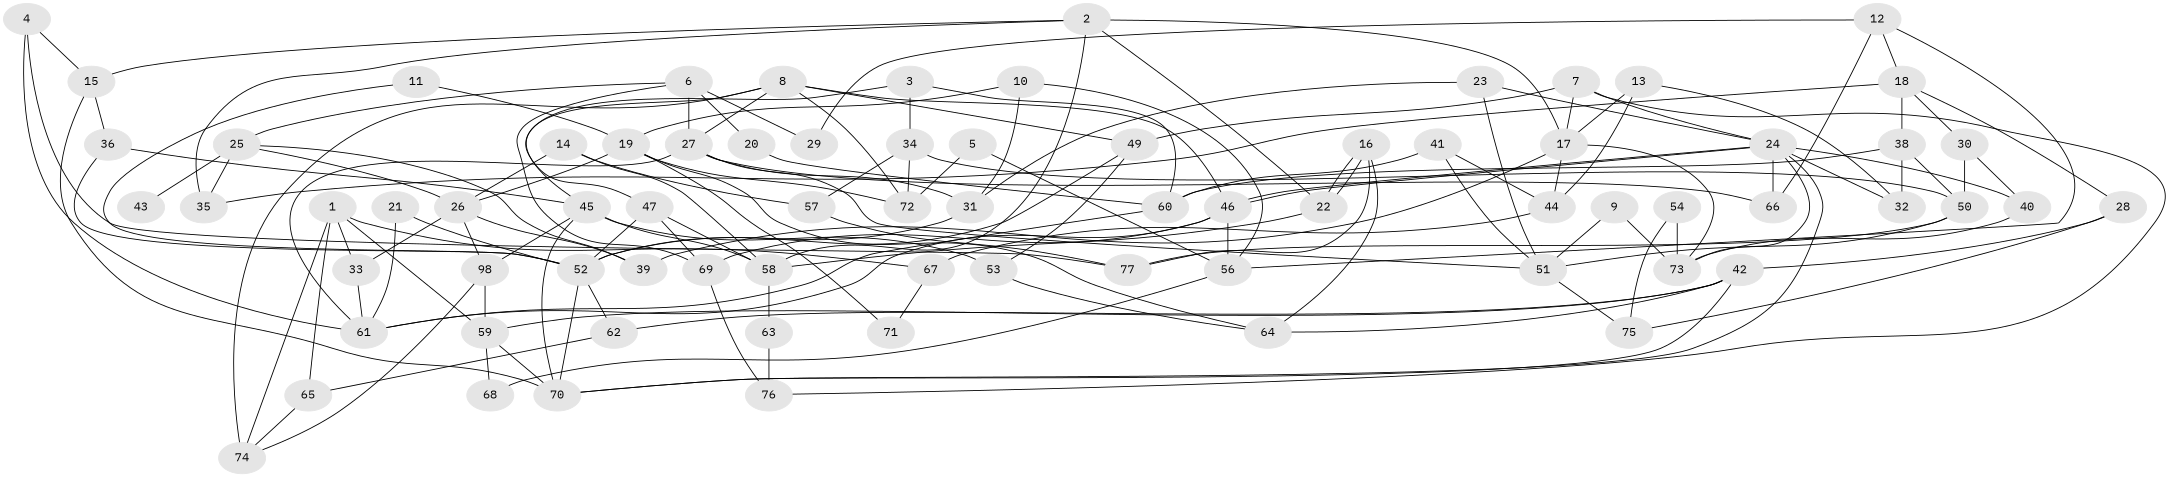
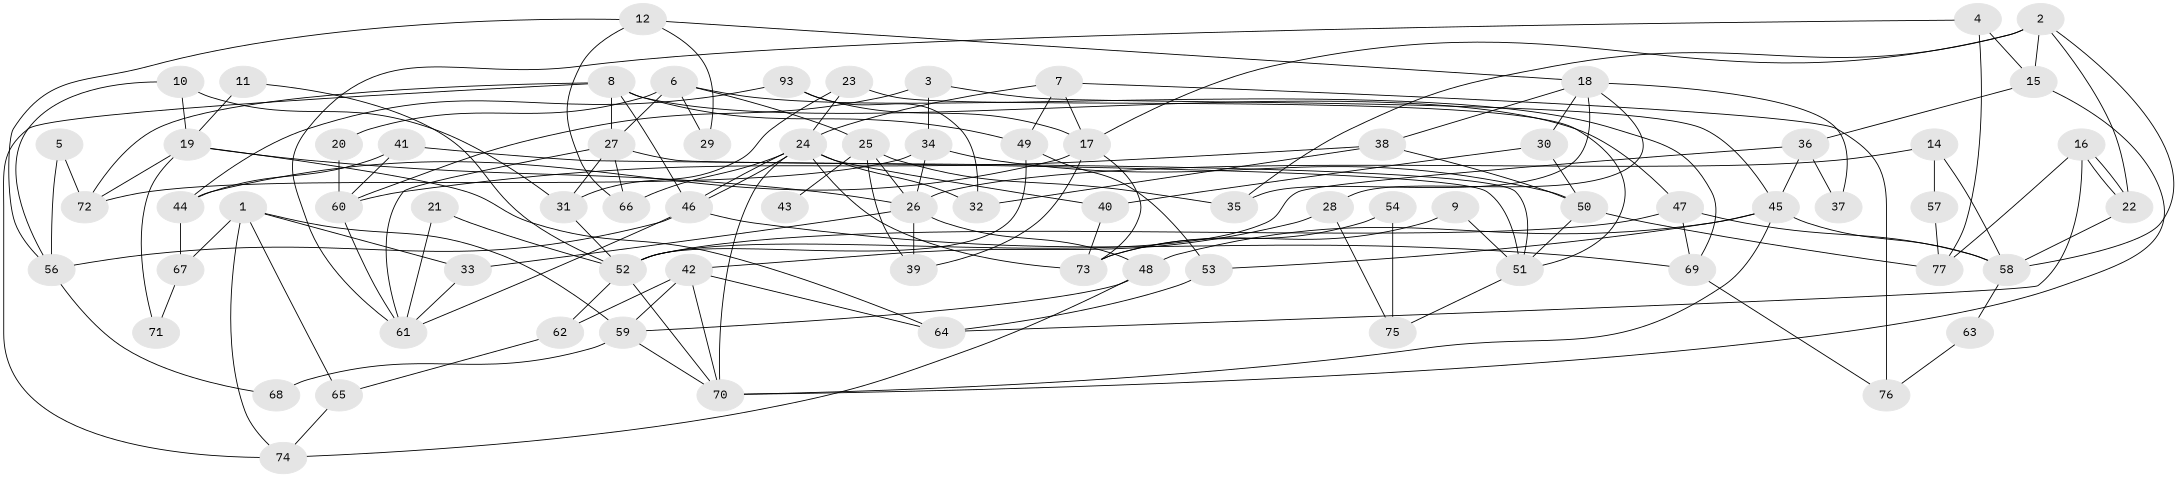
(1639, 82) -> (787, 82)
(846, 185) -> (921, 176)
none -> (1839, 207)
(485, 270) -> (1146, 270)
